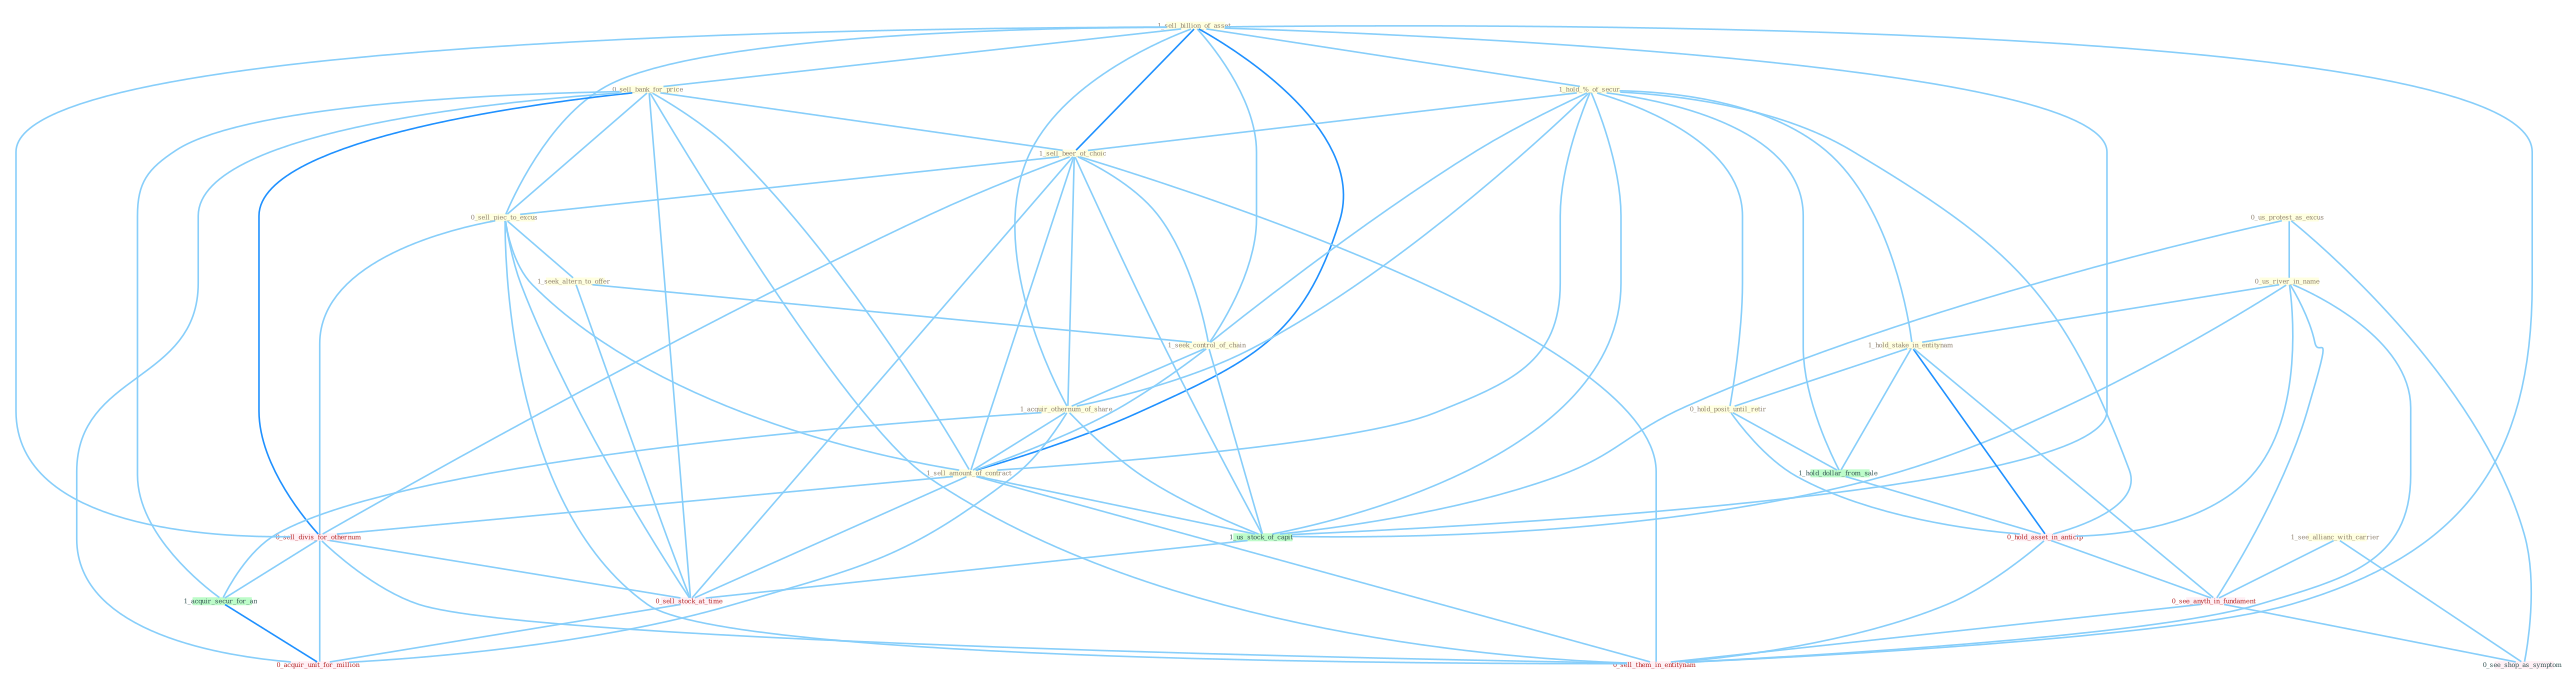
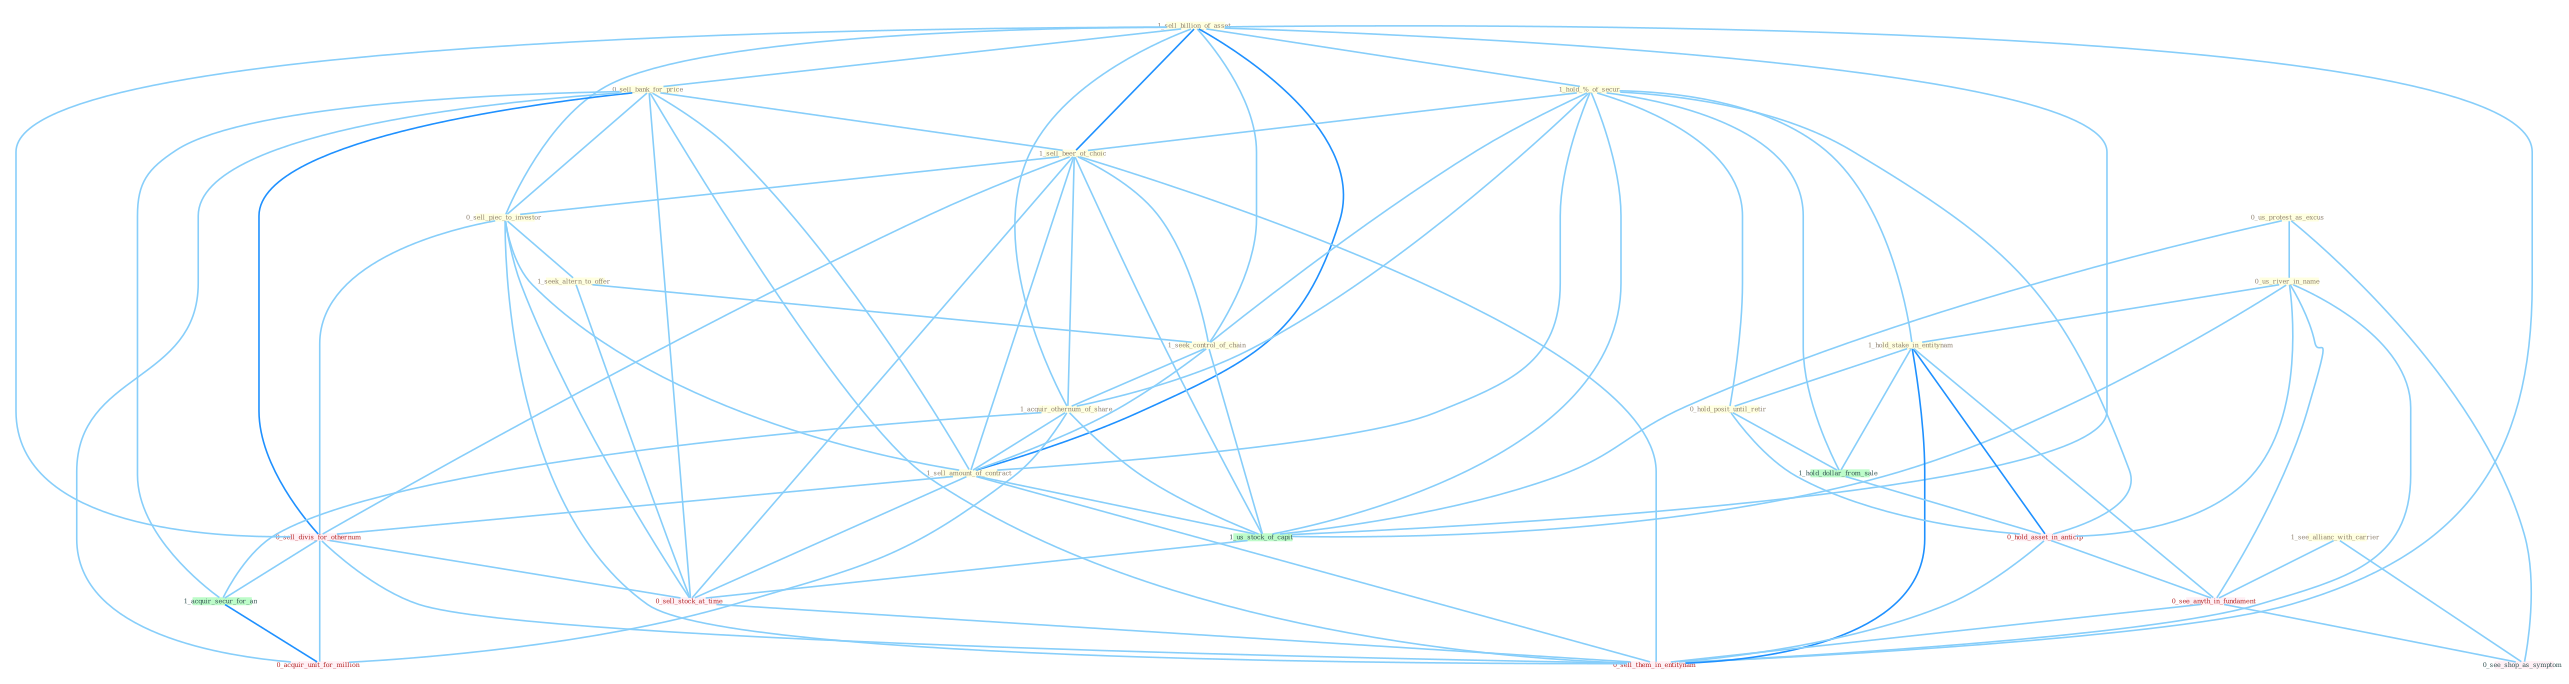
(505, 218) -> (505, 218)
none -> (1908, 587)
(505, 633) -> (1174, 633)
